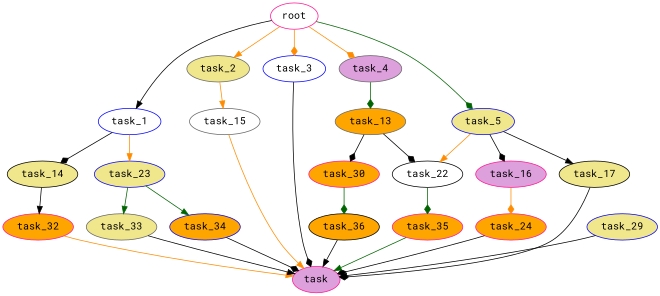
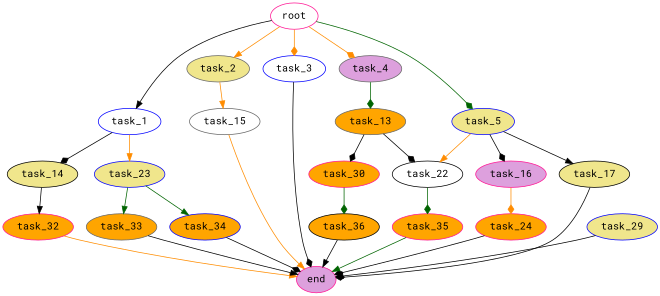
(122, 227) -> (122, 227)
(316, 280) -> (316, 280)
